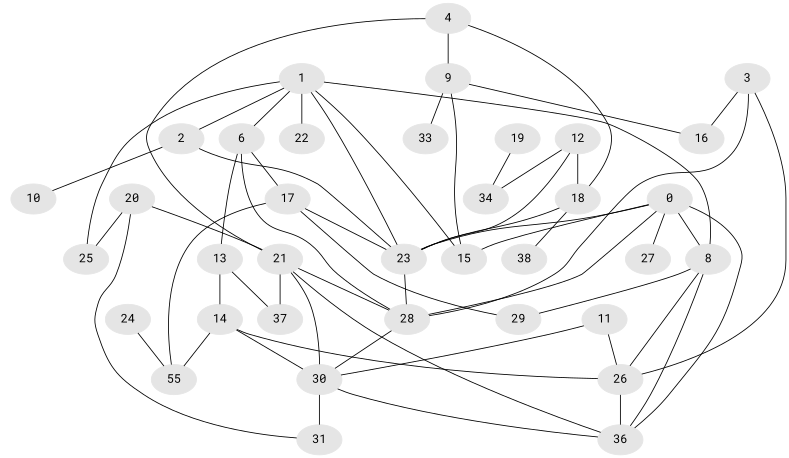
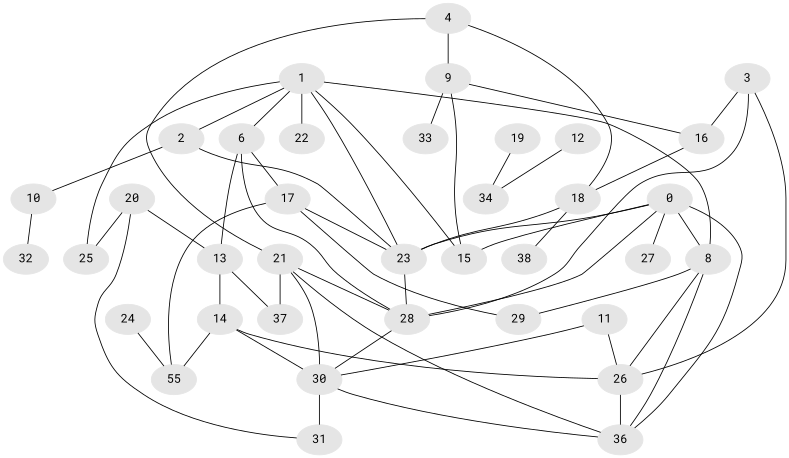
(578, 169) -> (640, 169)
(511, 217) -> none
(199, 224) -> (176, 229)
none -> (26, 259)
